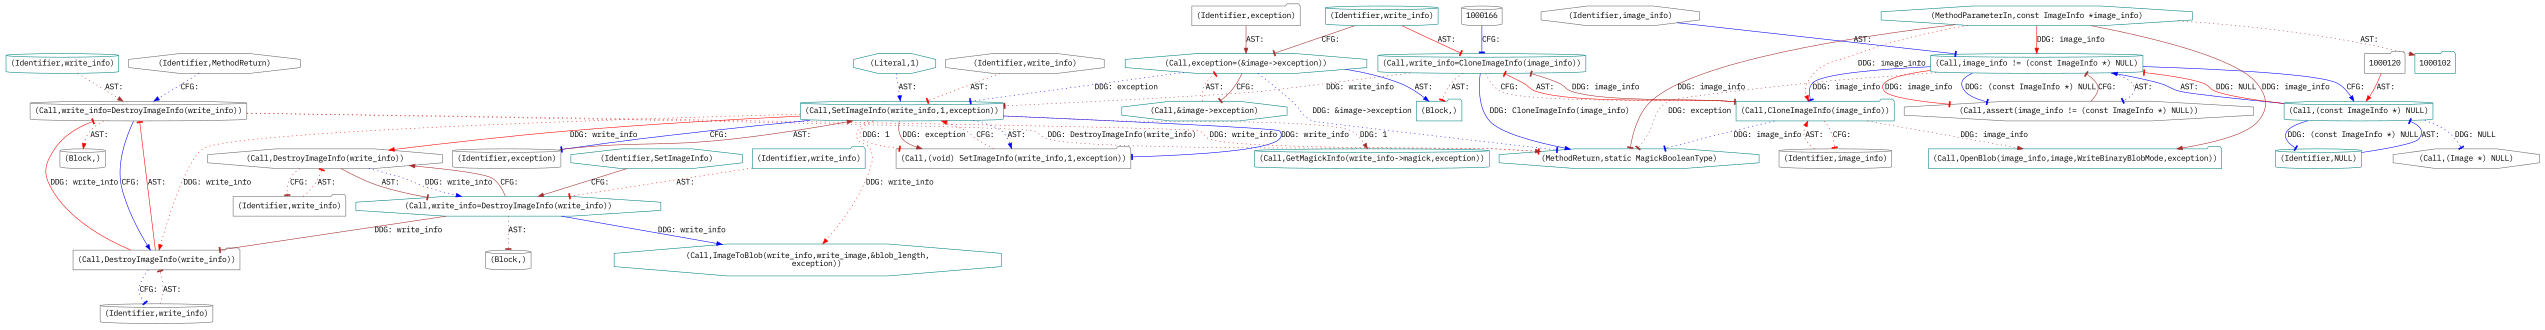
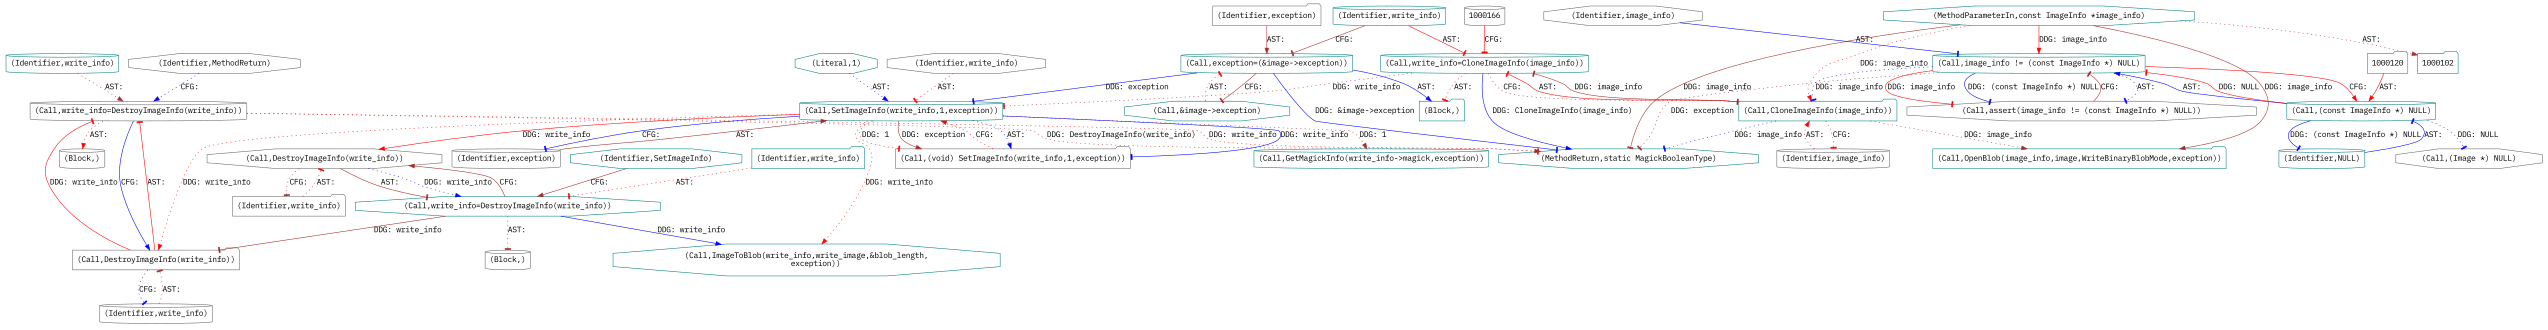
(1482, 38) -> (1485, 38)
(1246, 63) -> (1267, 63)
(1863, 72) -> (1865, 72)
(2250, 72) -> (2253, 72)
(1078, 87) -> (1086, 87)
(1398, 132) -> (1403, 132)
